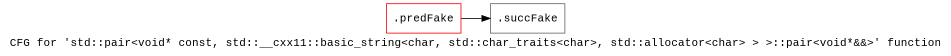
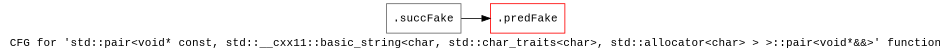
(472, 18) -> (472, 18)
